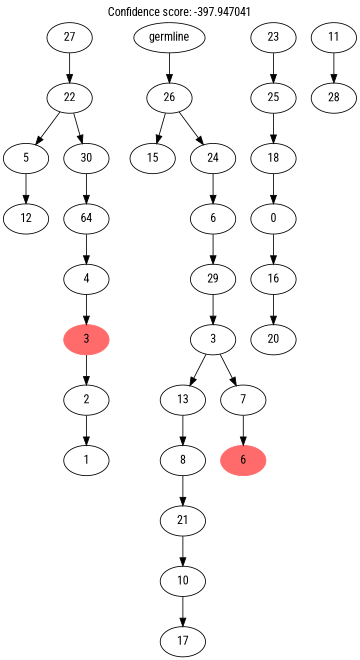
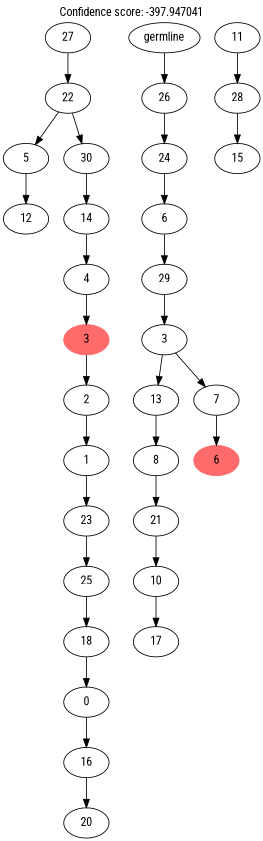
(162, 124) -> (237, 124)
(86, 219) -> (86, 219)
none -> (86, 487)
